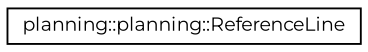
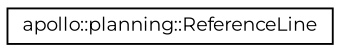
(184, 26) -> (170, 26)
